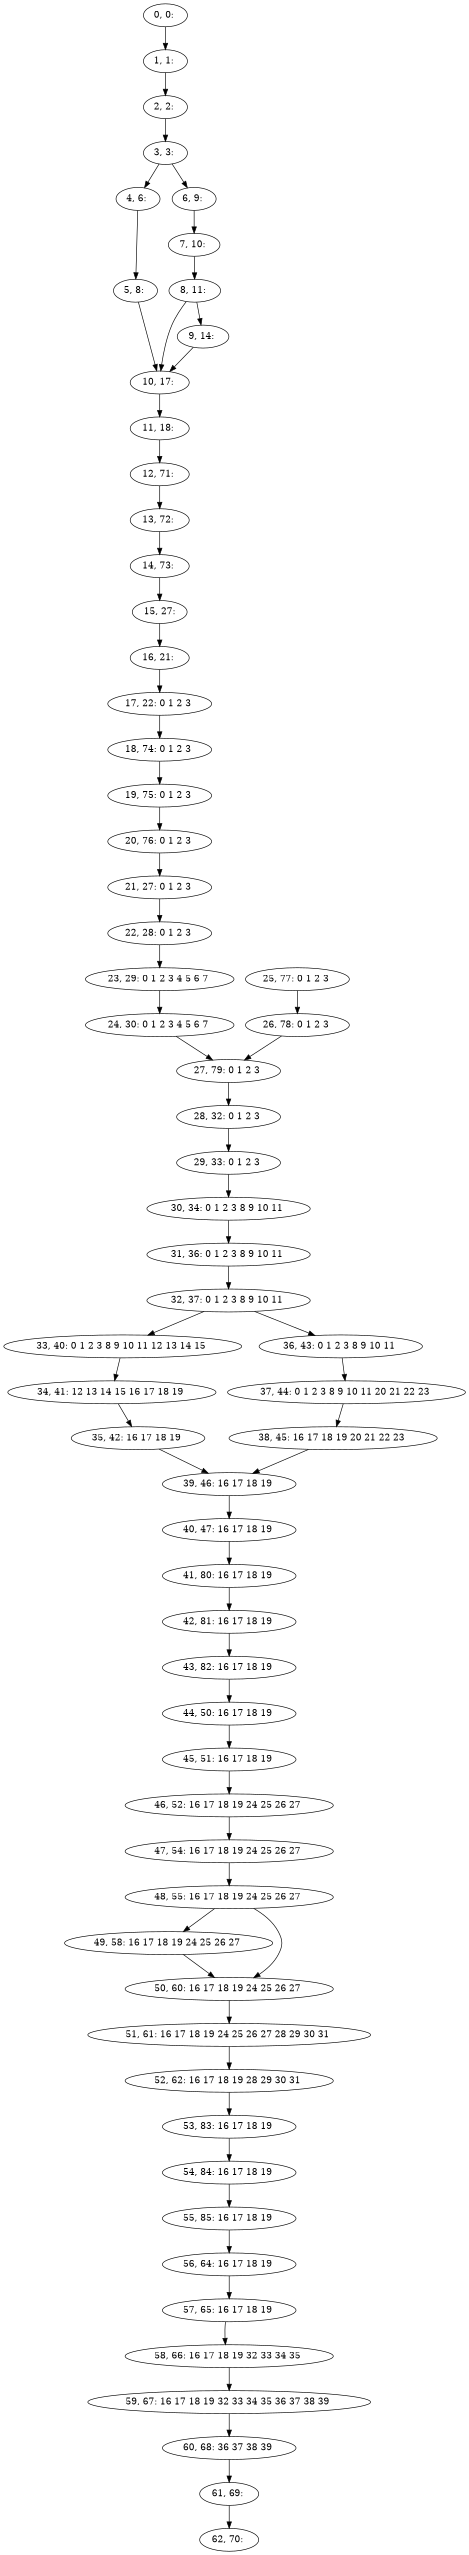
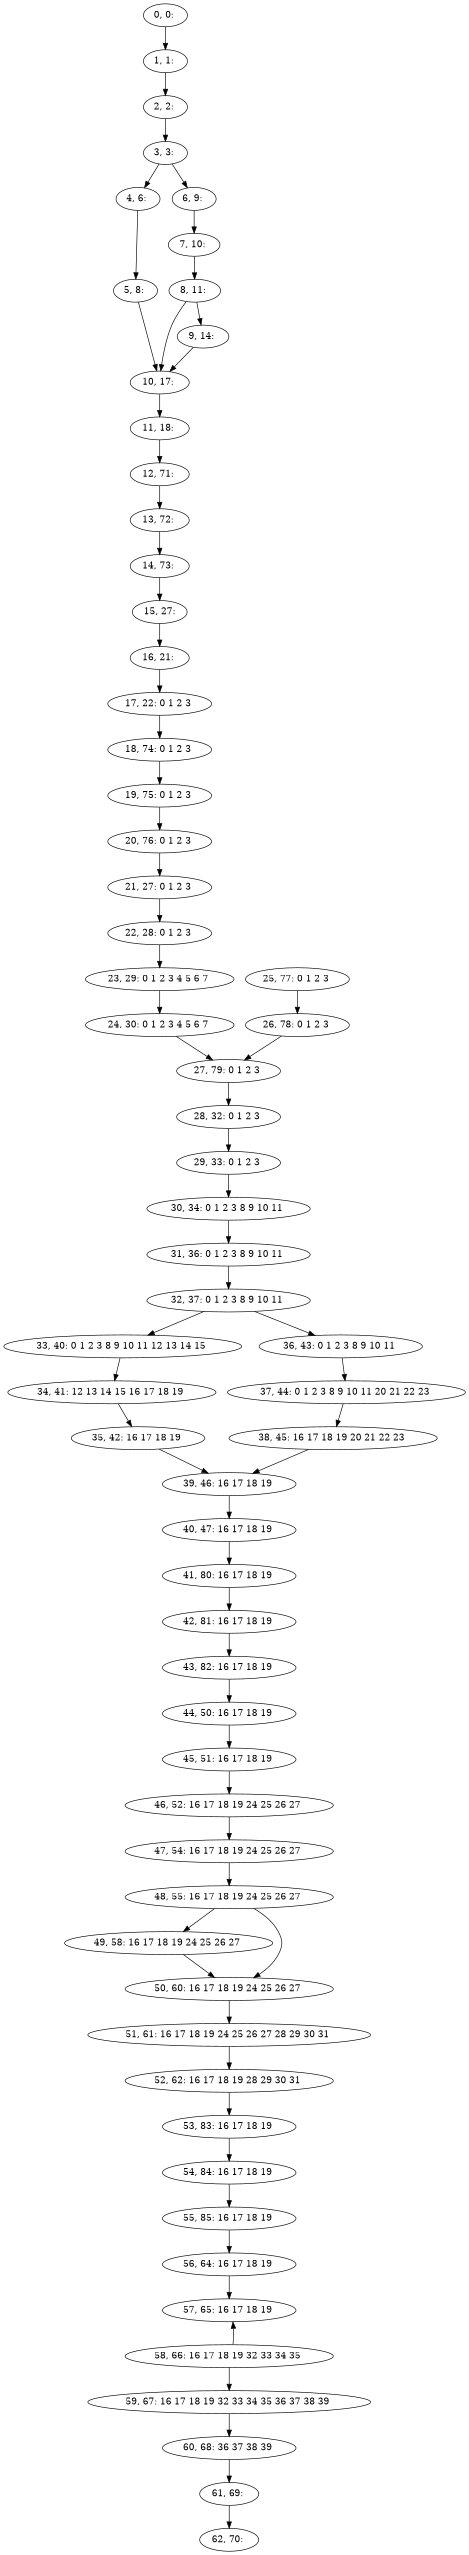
(225, 2330) -> (233, 2337)
